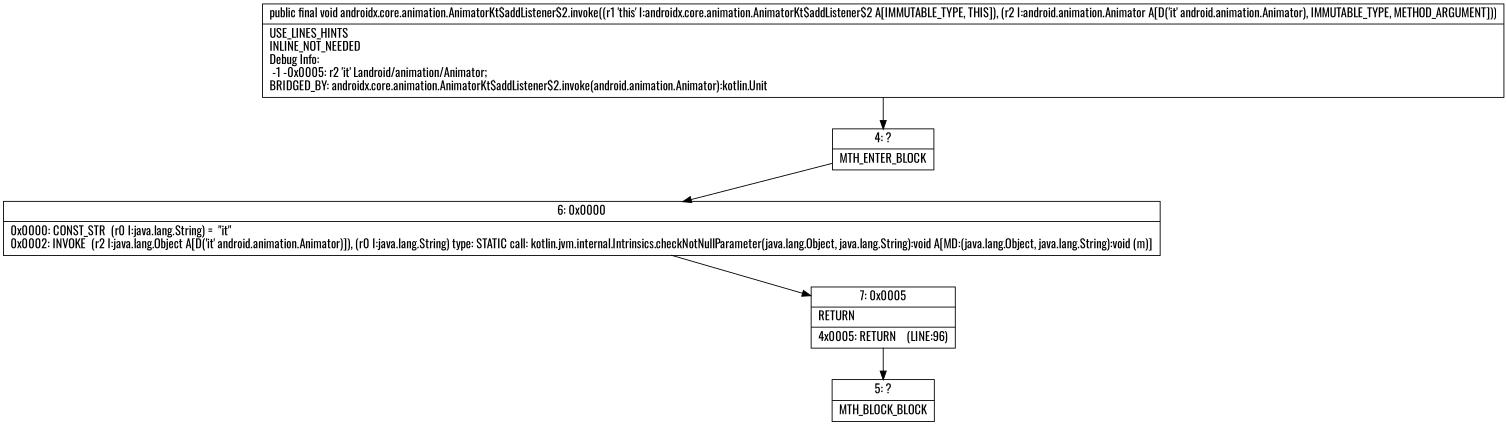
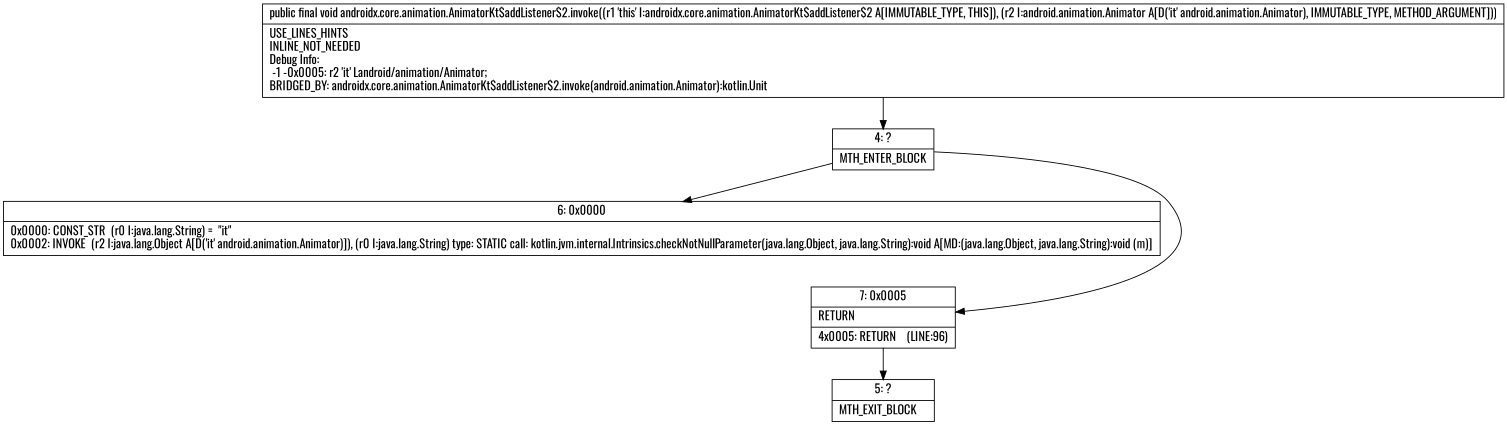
(737, 274) -> (1176, 216)
(883, 411) -> (878, 411)
